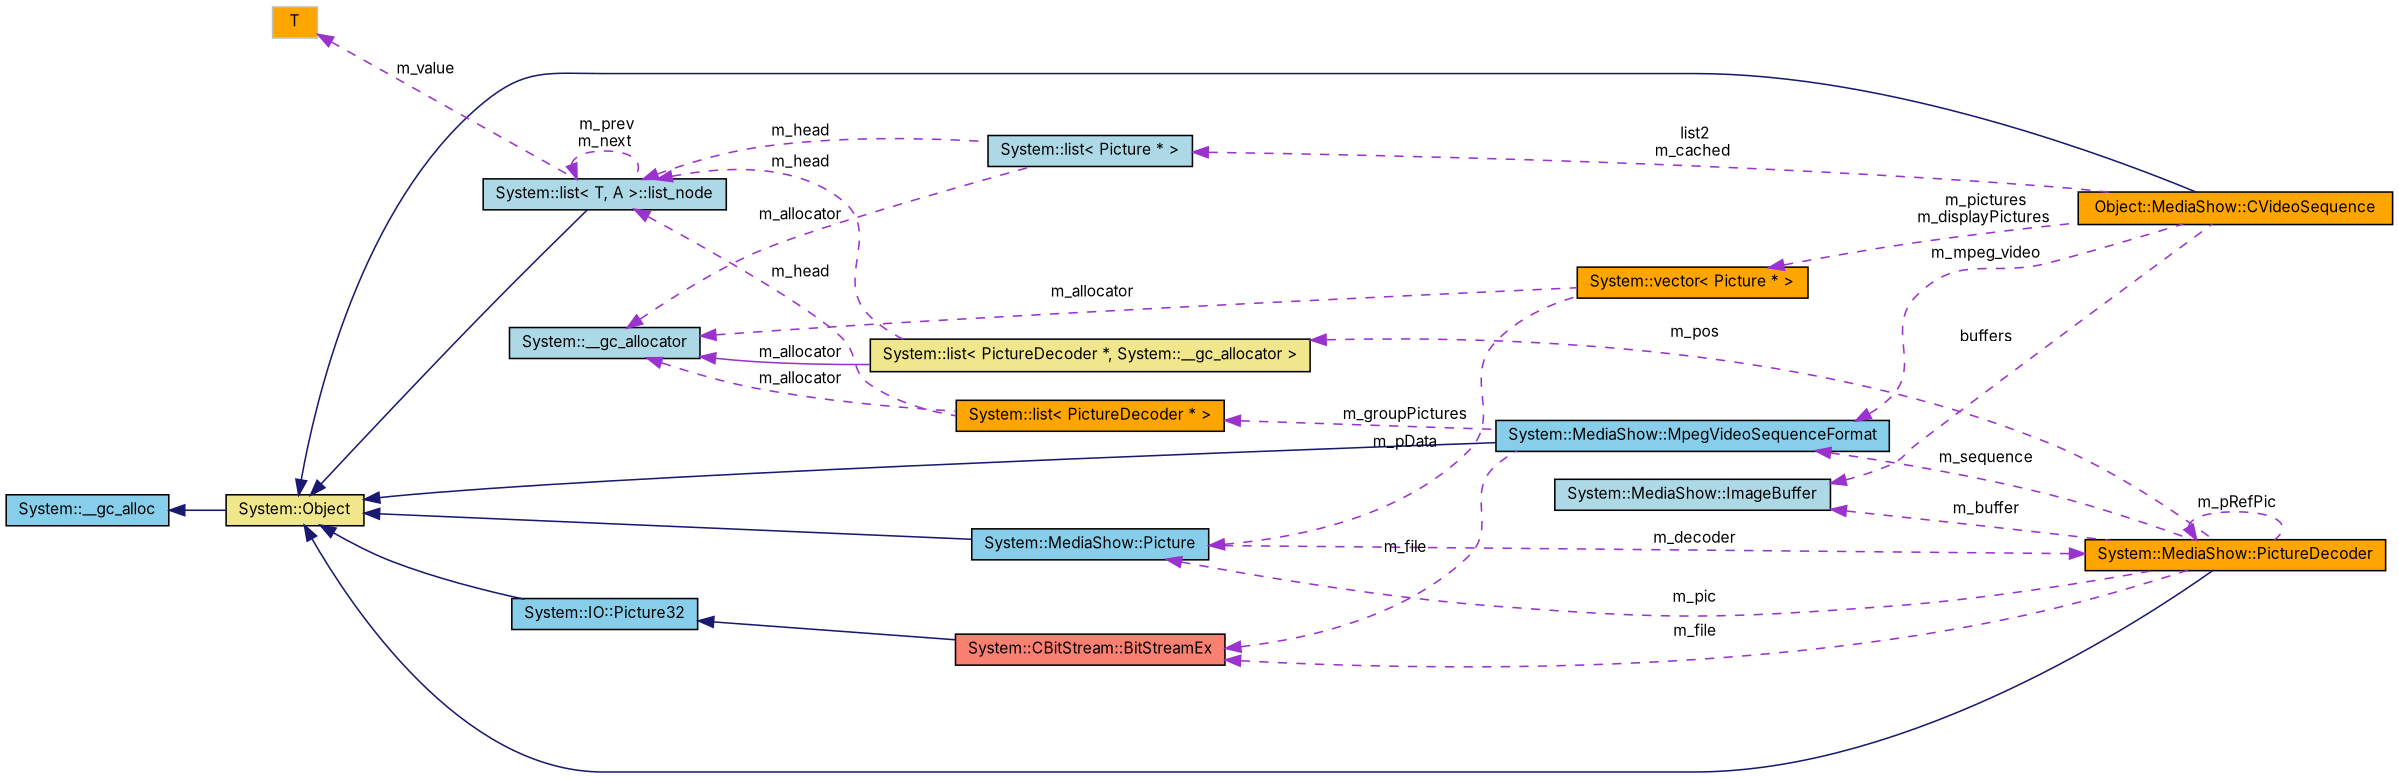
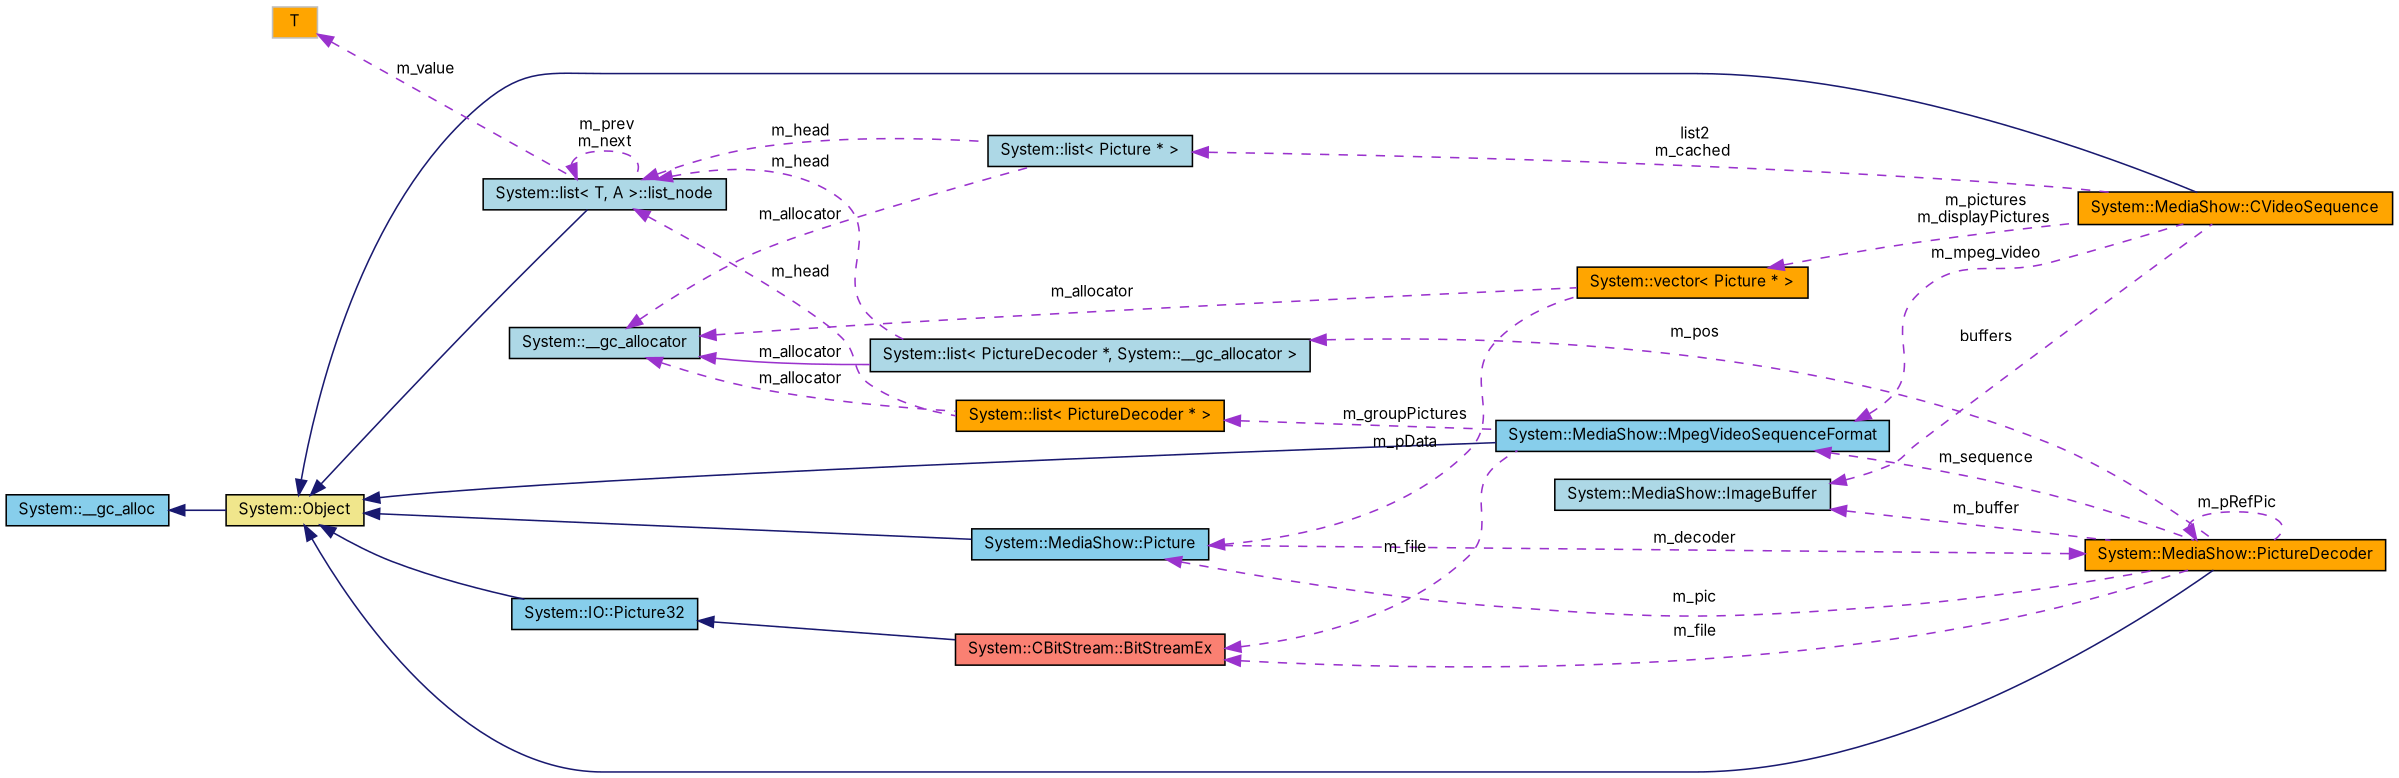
(2235, 208) -> (2235, 208)
(1090, 355) -> (1090, 355)
